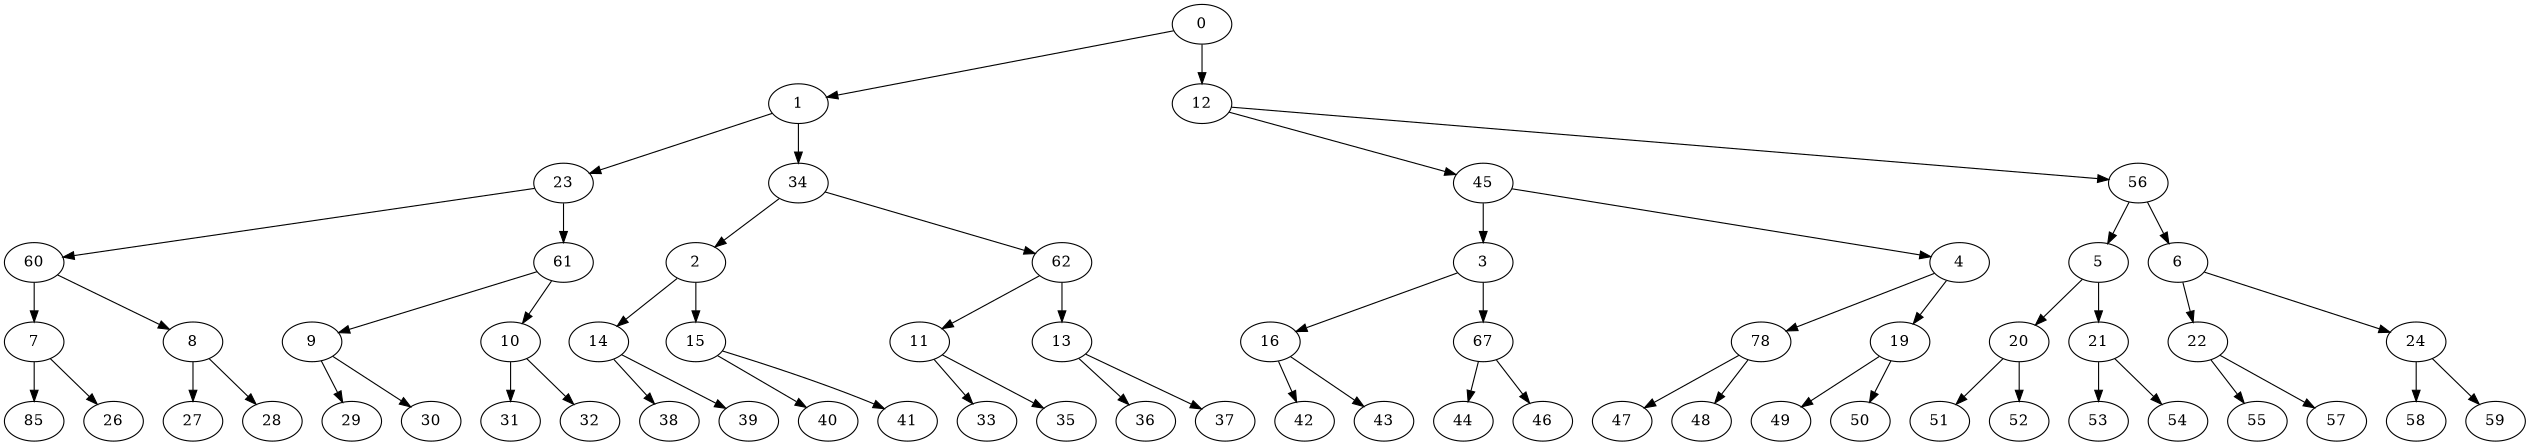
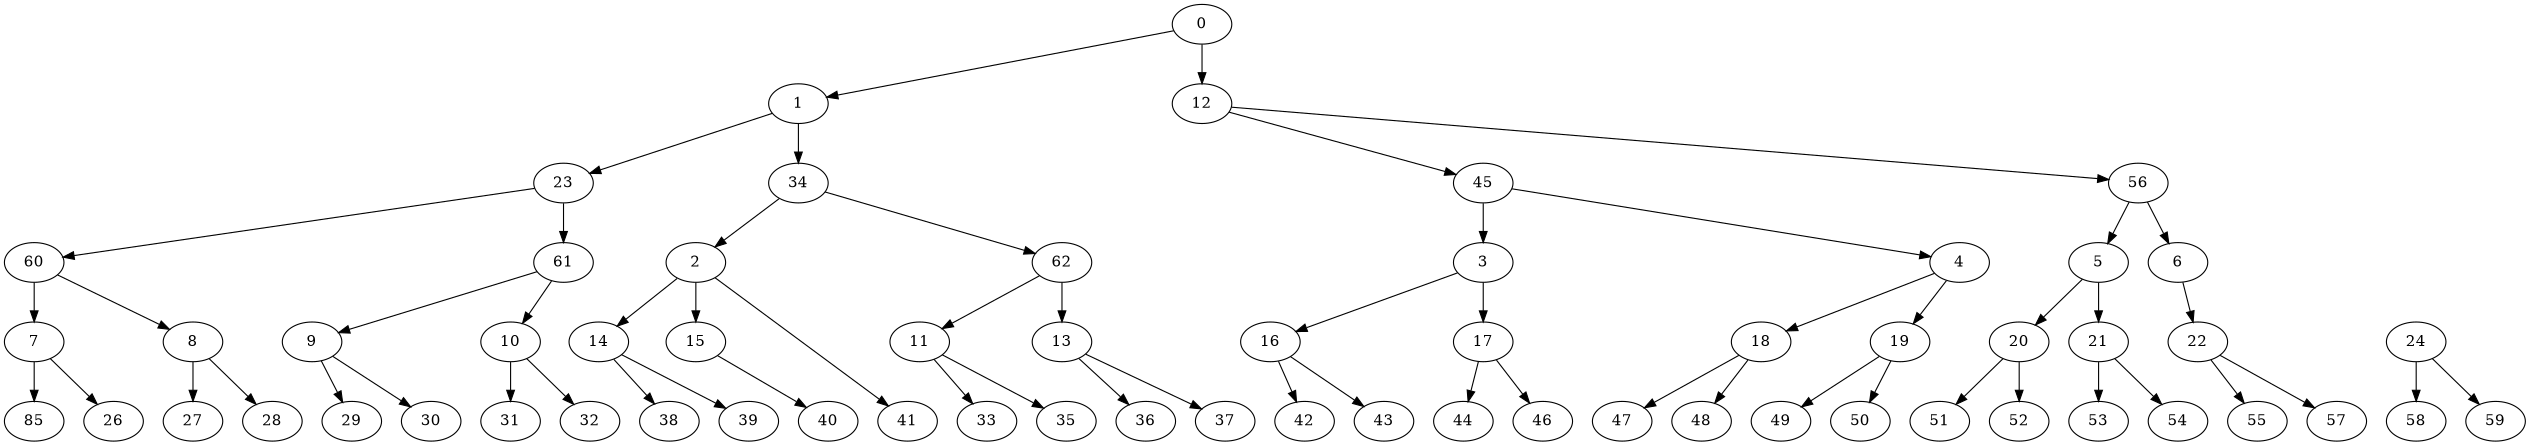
(2292, 300) -> none
(1483, 342) -> (1483, 342)
(1761, 342) -> (1761, 342)
(799, 376) -> (797, 338)
